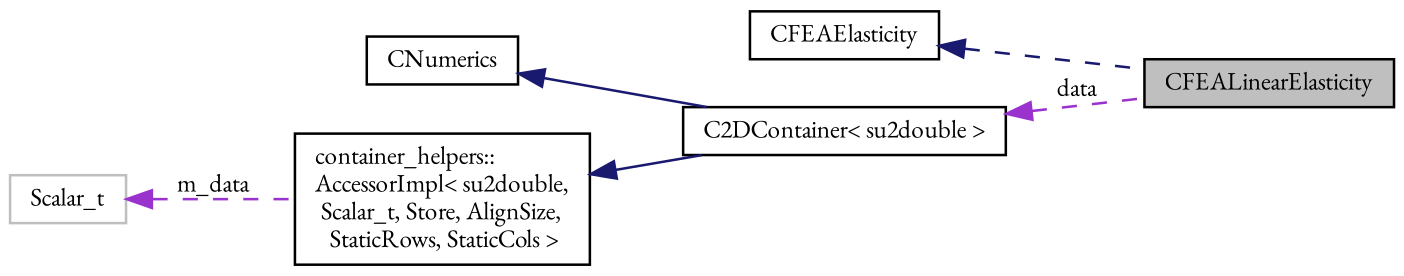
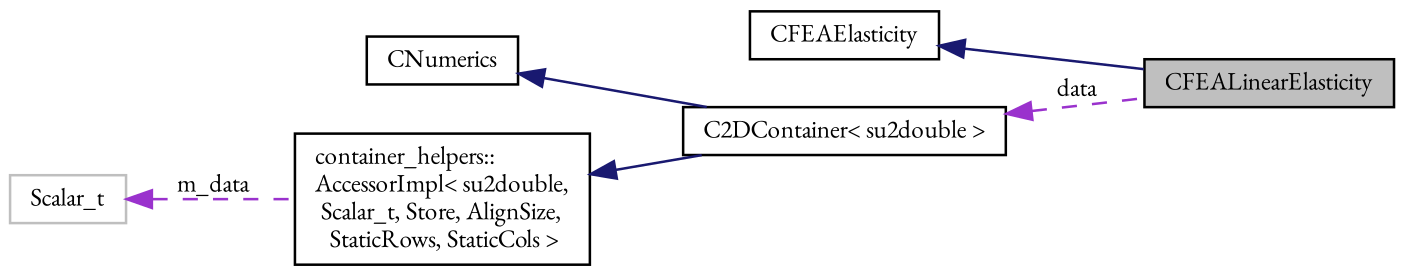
(1054, 59) -> (1054, 59)
